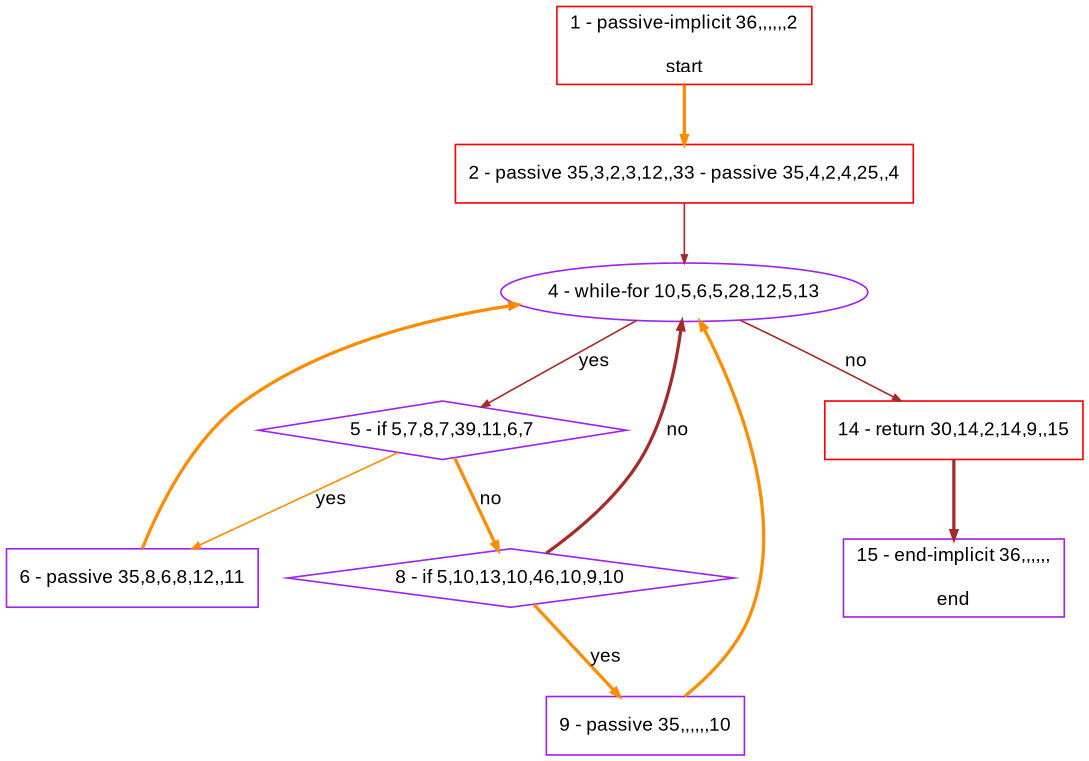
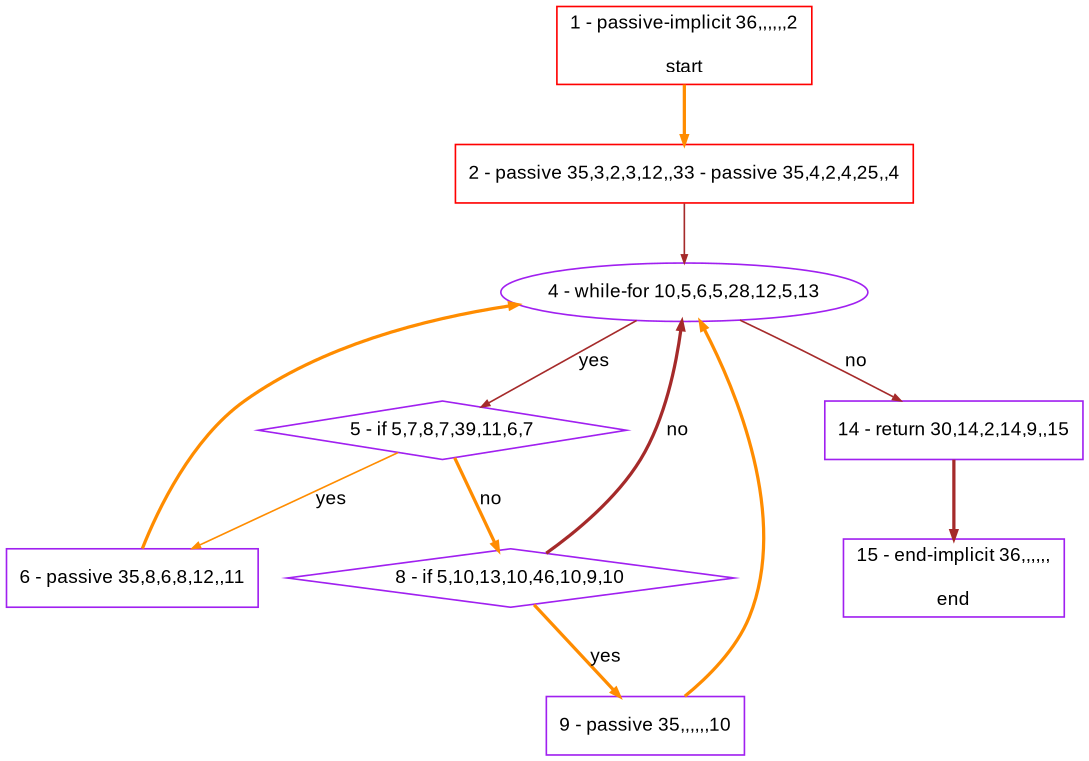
(954, 430) -> (954, 430)
